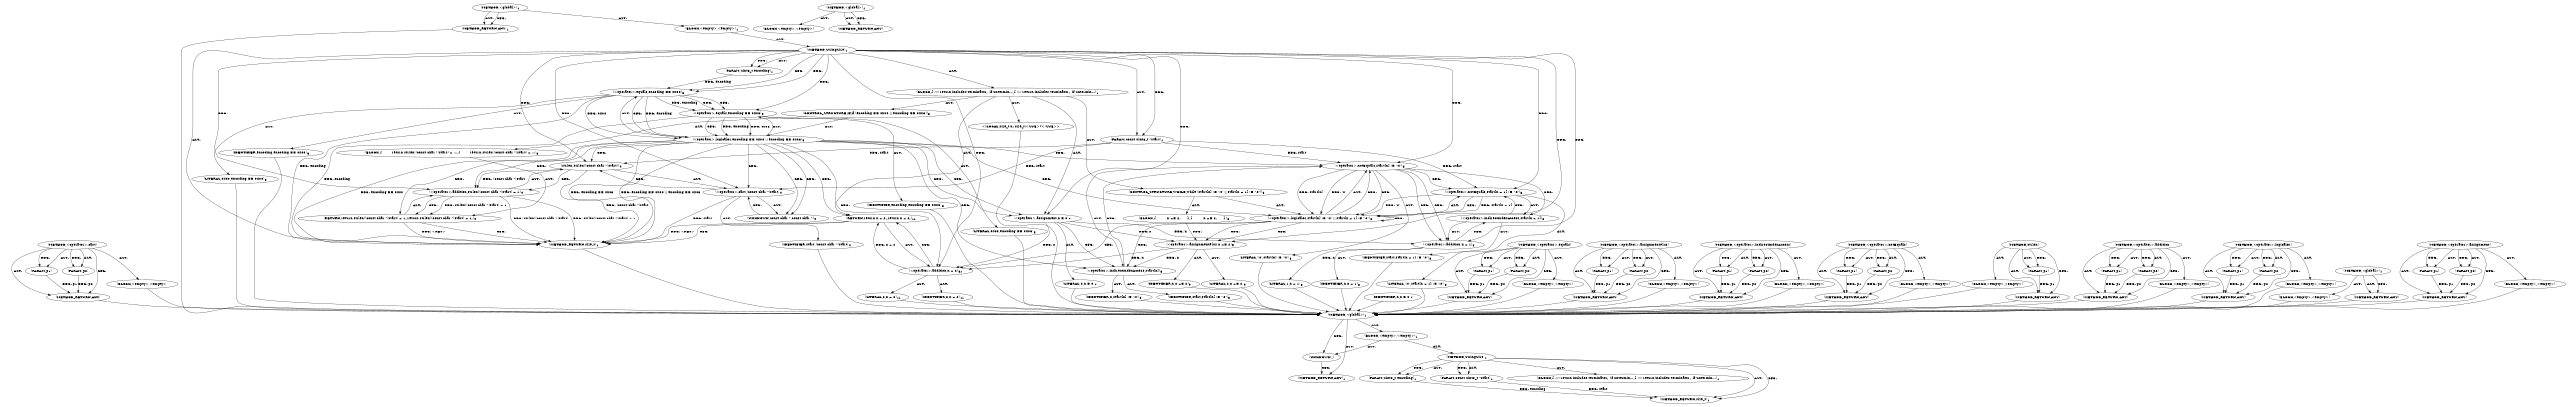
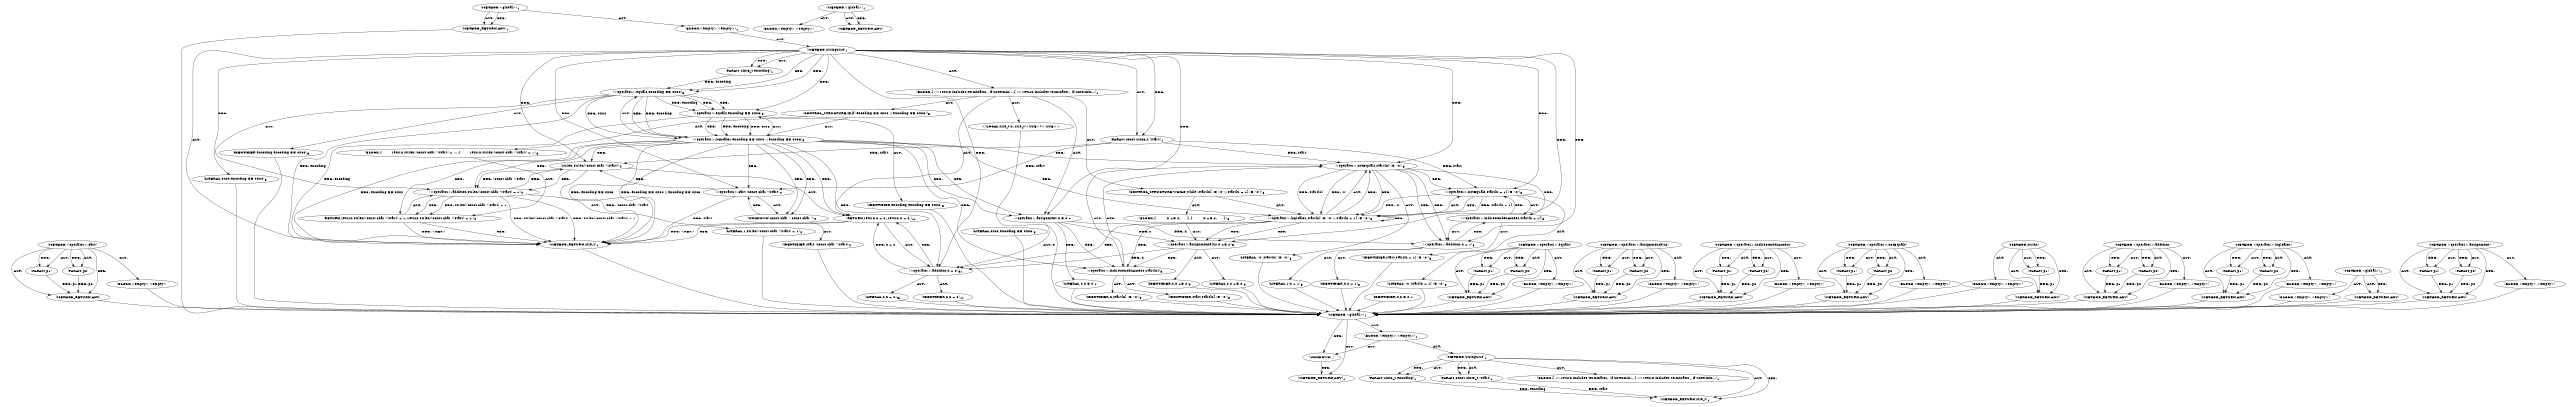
(901, 128) -> none
(542, 166) -> (542, 166)
(536, 179) -> (536, 179)
(668, 179) -> (740, 177)
(757, 225) -> (822, 227)
none -> (764, 232)
(1198, 232) -> (1198, 232)
(1049, 245) -> (1049, 245)
(1071, 245) -> (1071, 245)
(1173, 258) -> (1173, 258)
(1329, 258) -> (1329, 258)
(899, 297) -> (899, 297)
